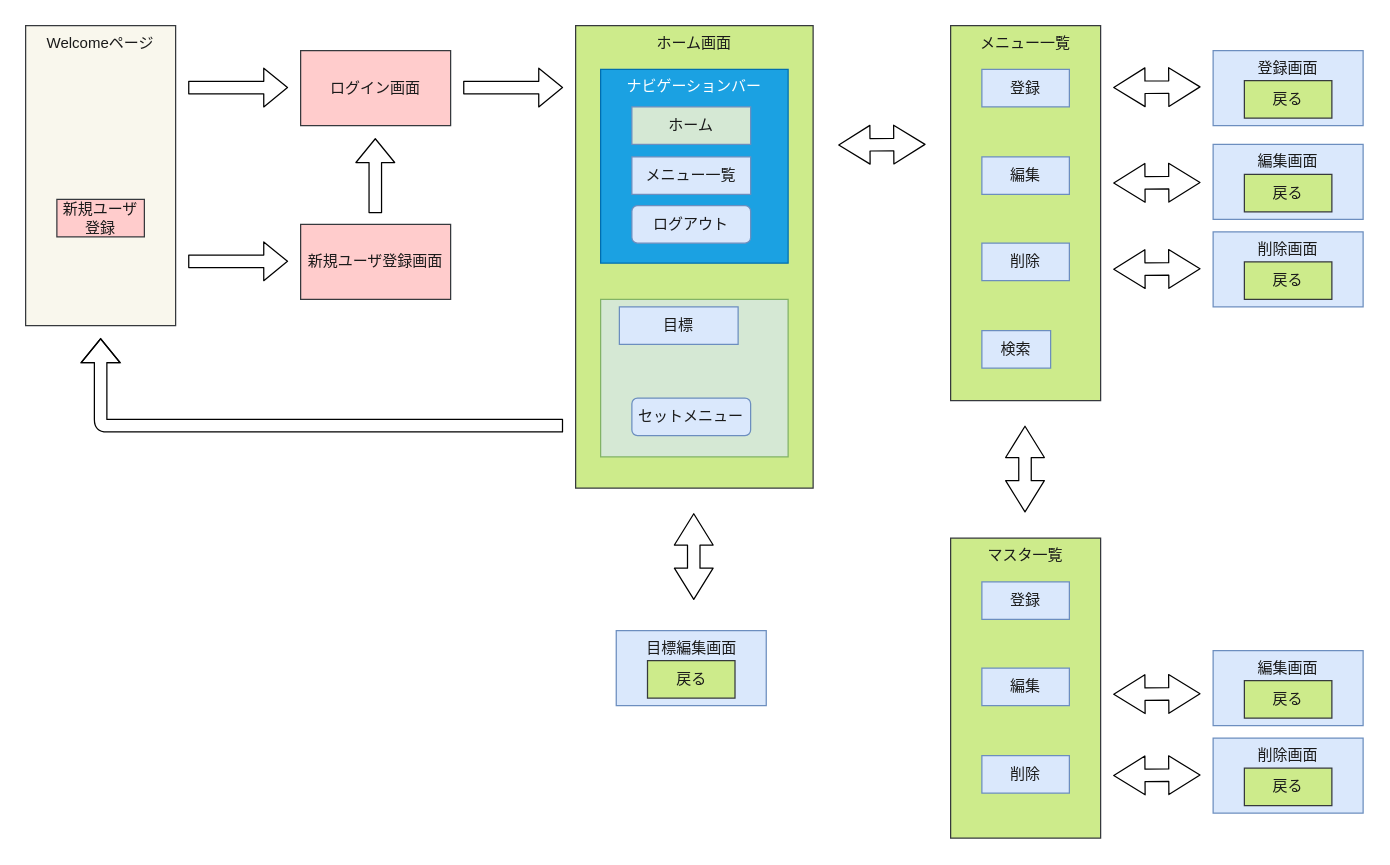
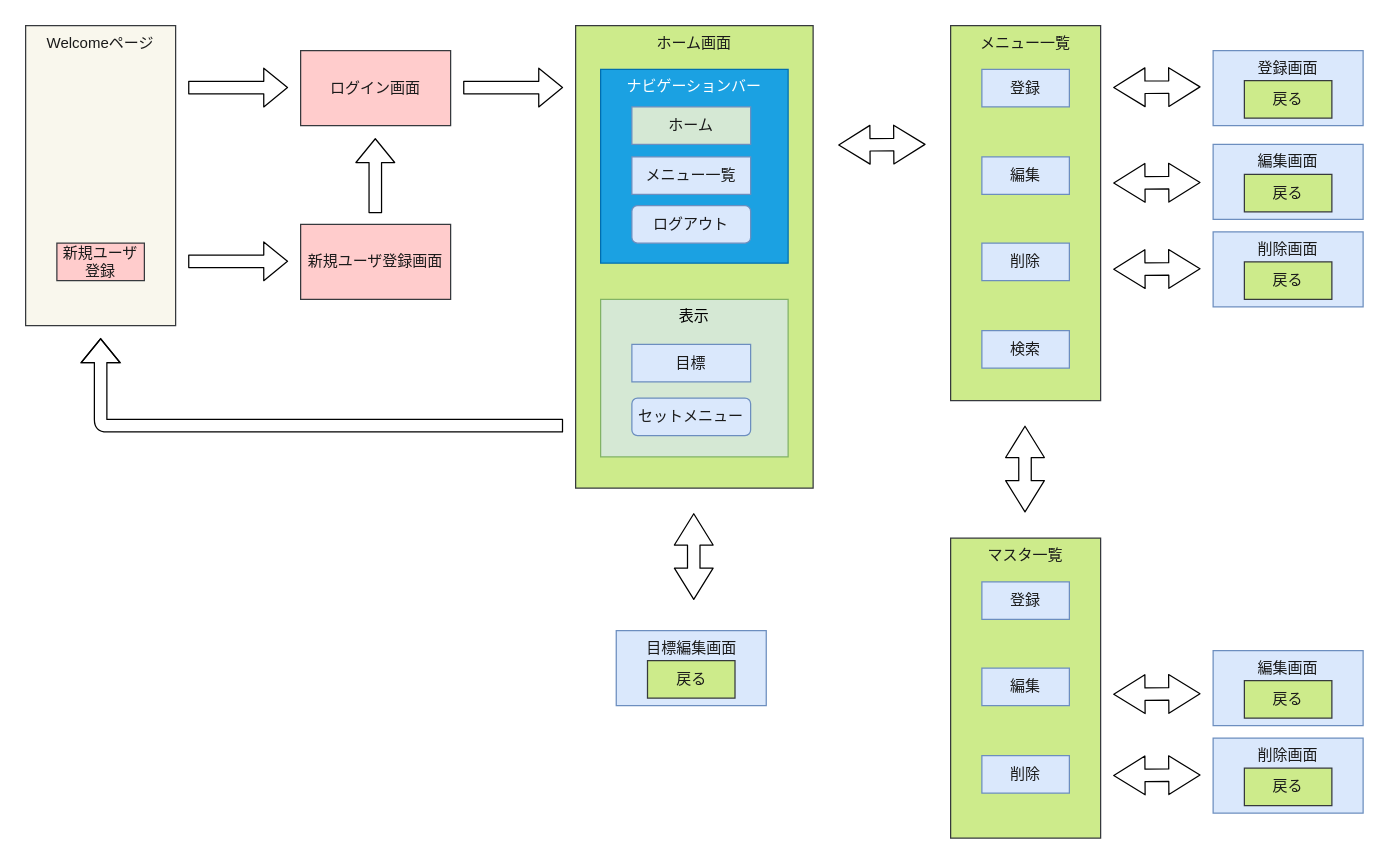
(101, 218) -> (101, 262)
(679, 326) -> (691, 363)
(1016, 349) -> (1026, 349)
